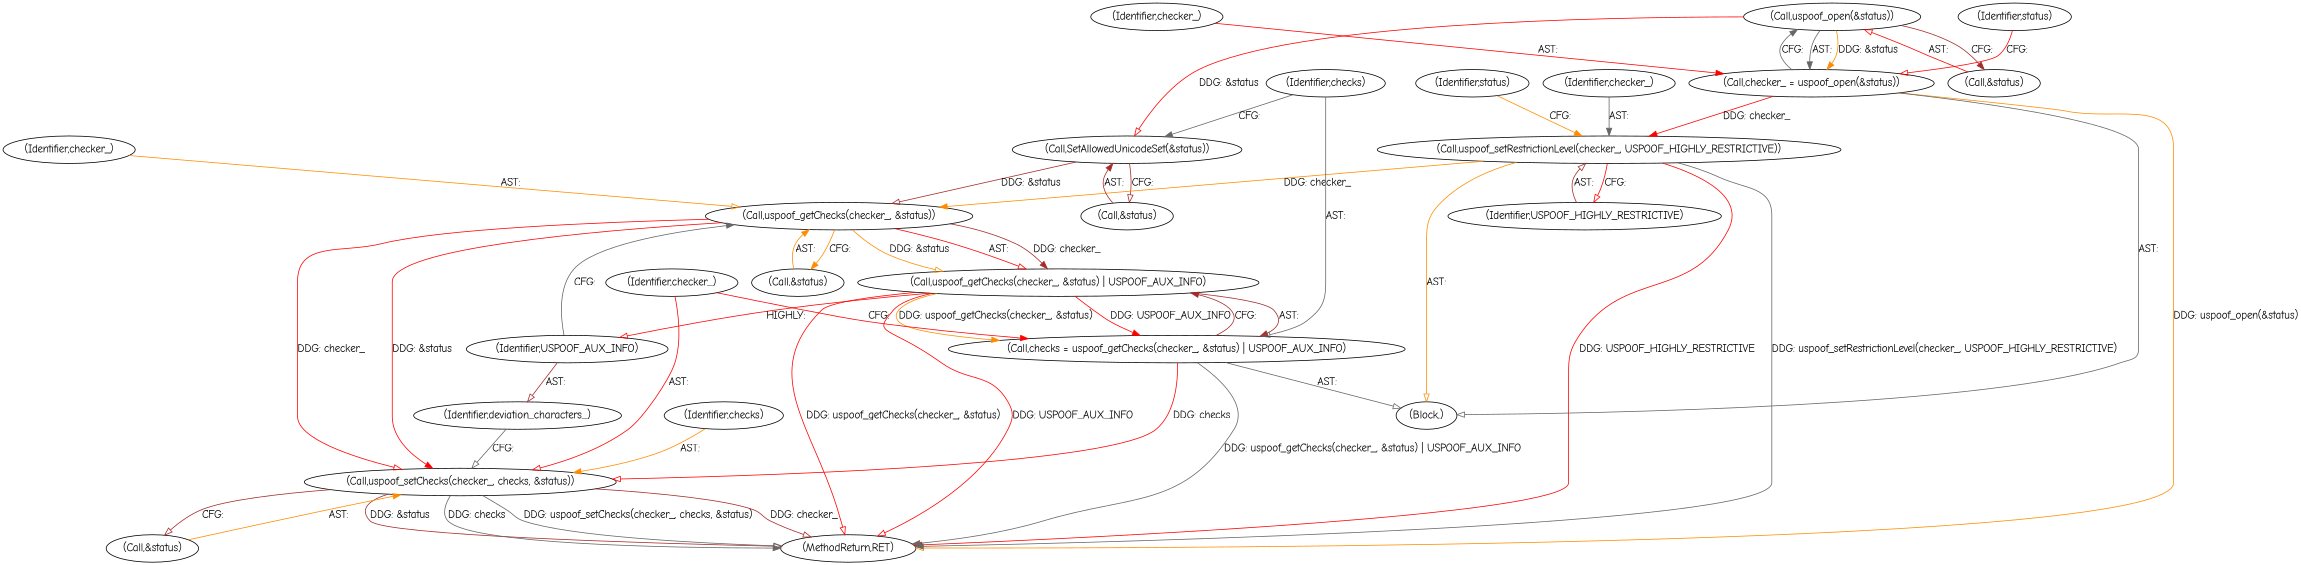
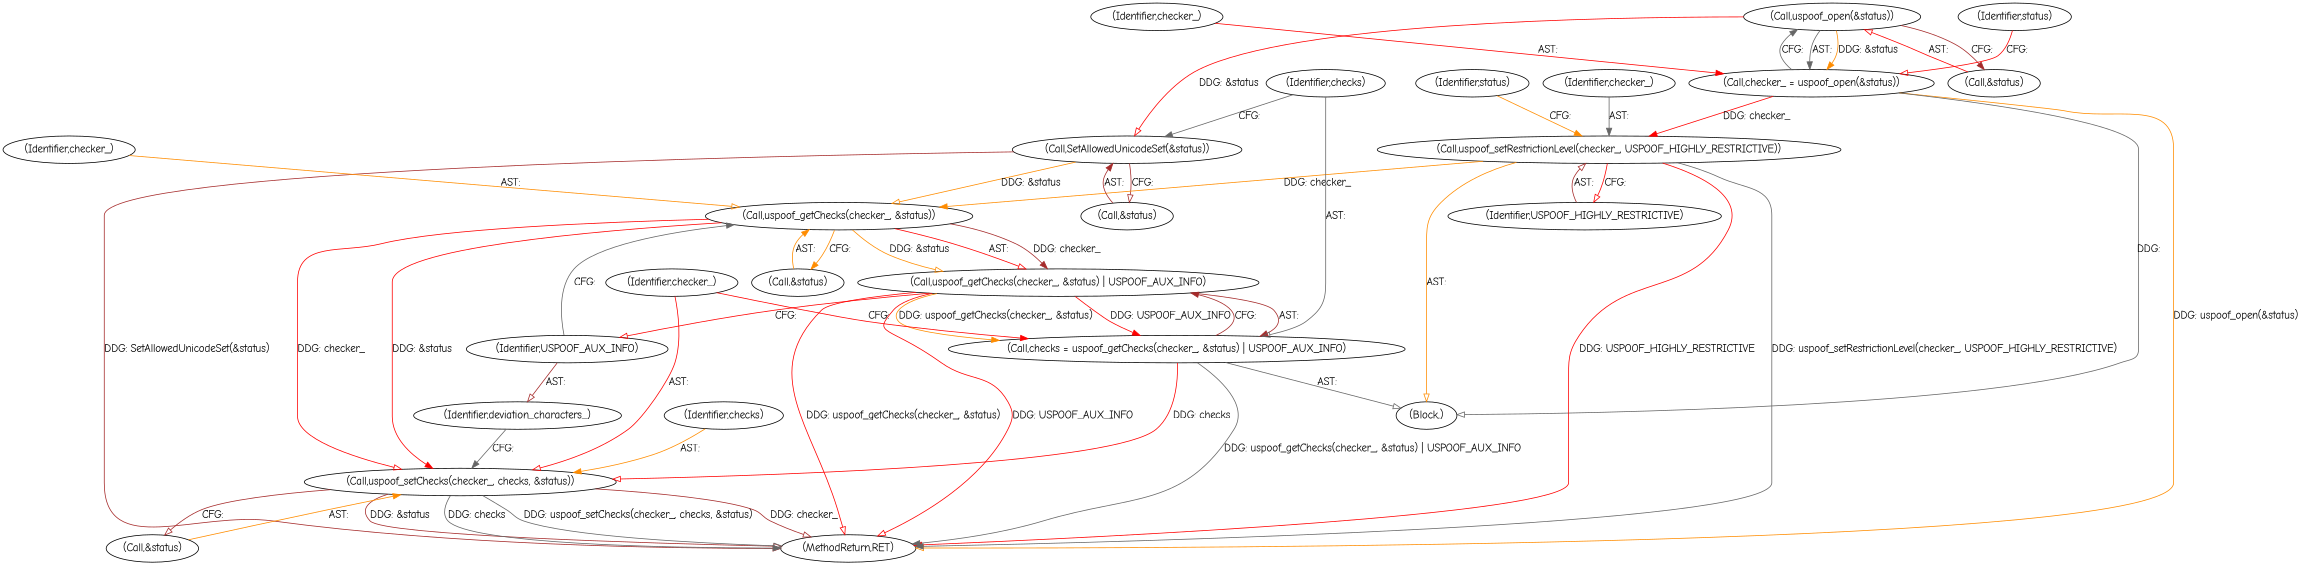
(988, 182) -> (988, 182)
none -> (104, 240)
(2150, 249) -> (2150, 249)
(788, 316) -> (788, 316)
(491, 446) -> (491, 446)
